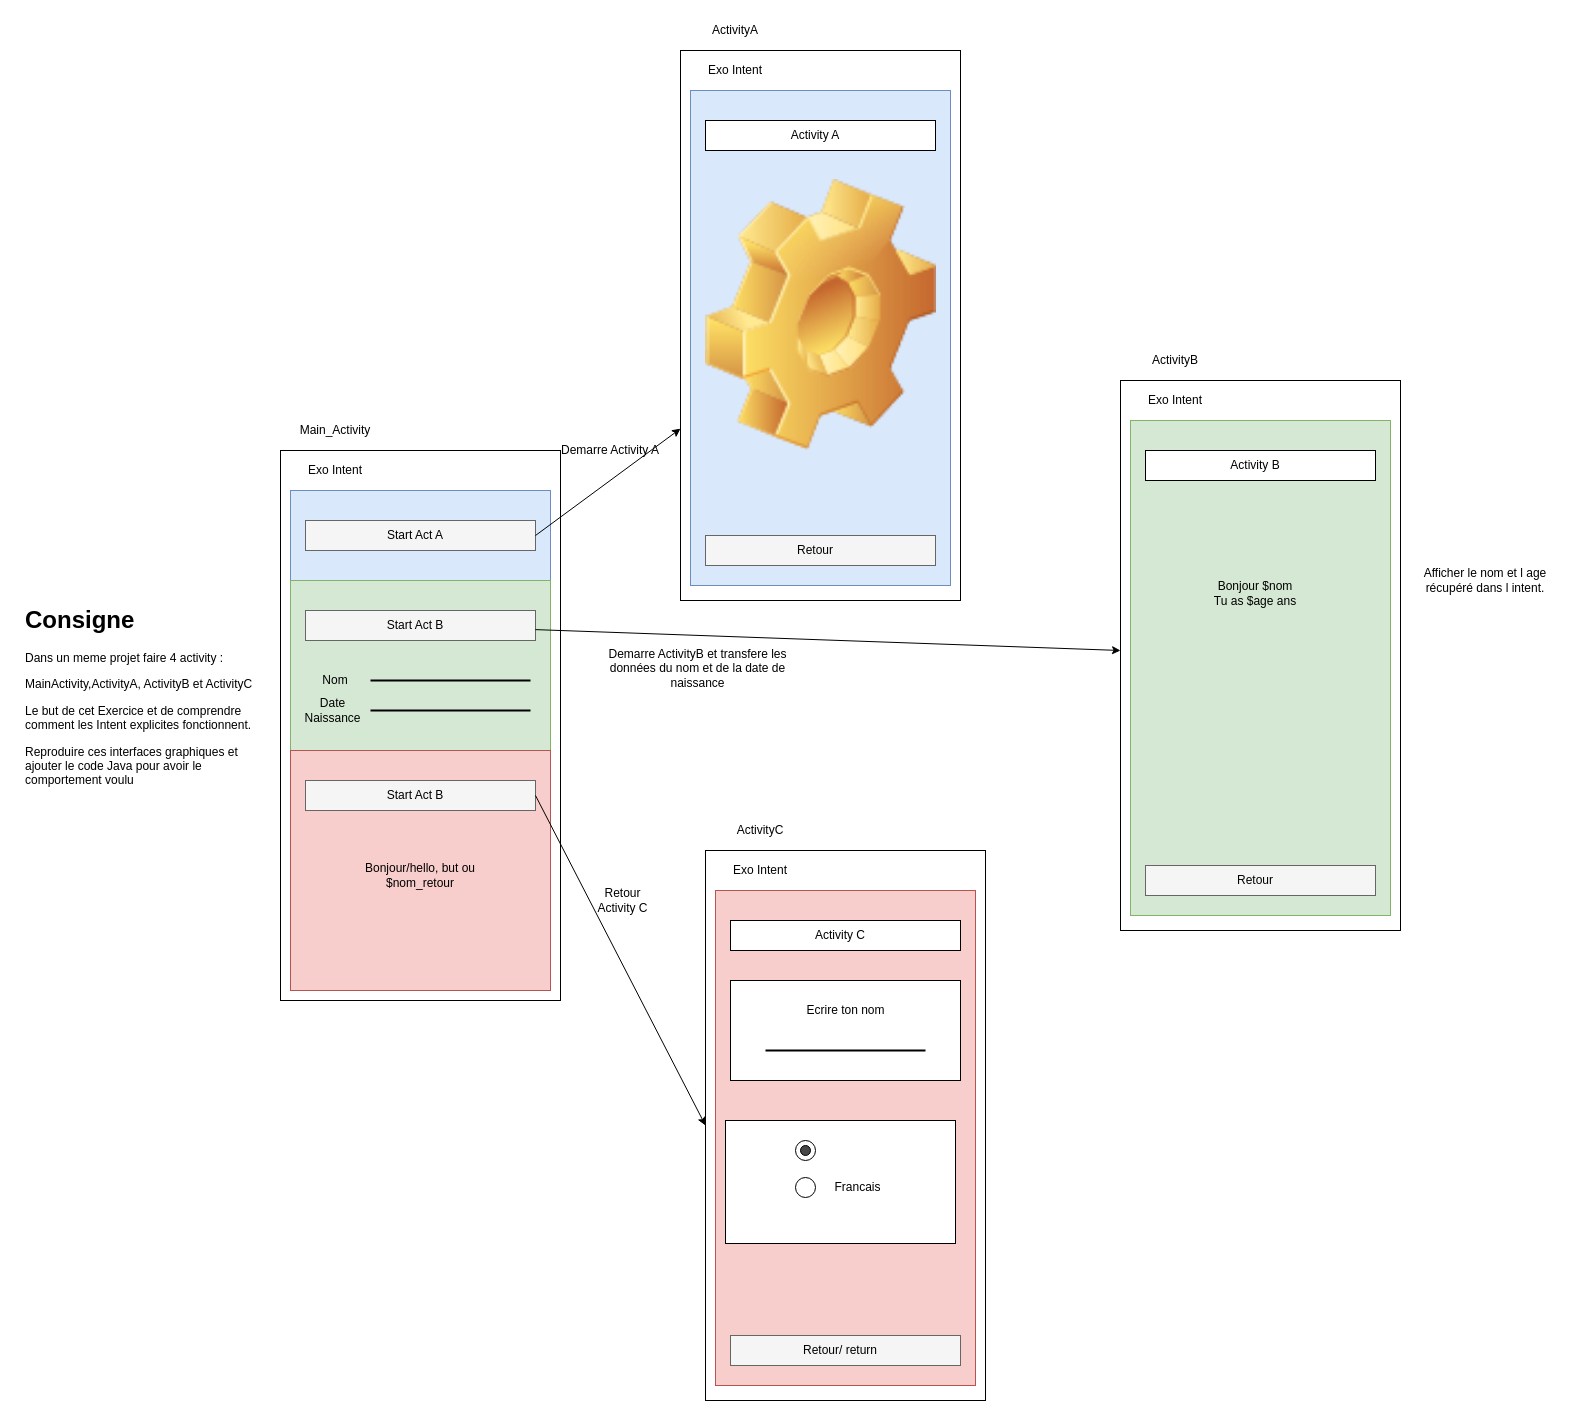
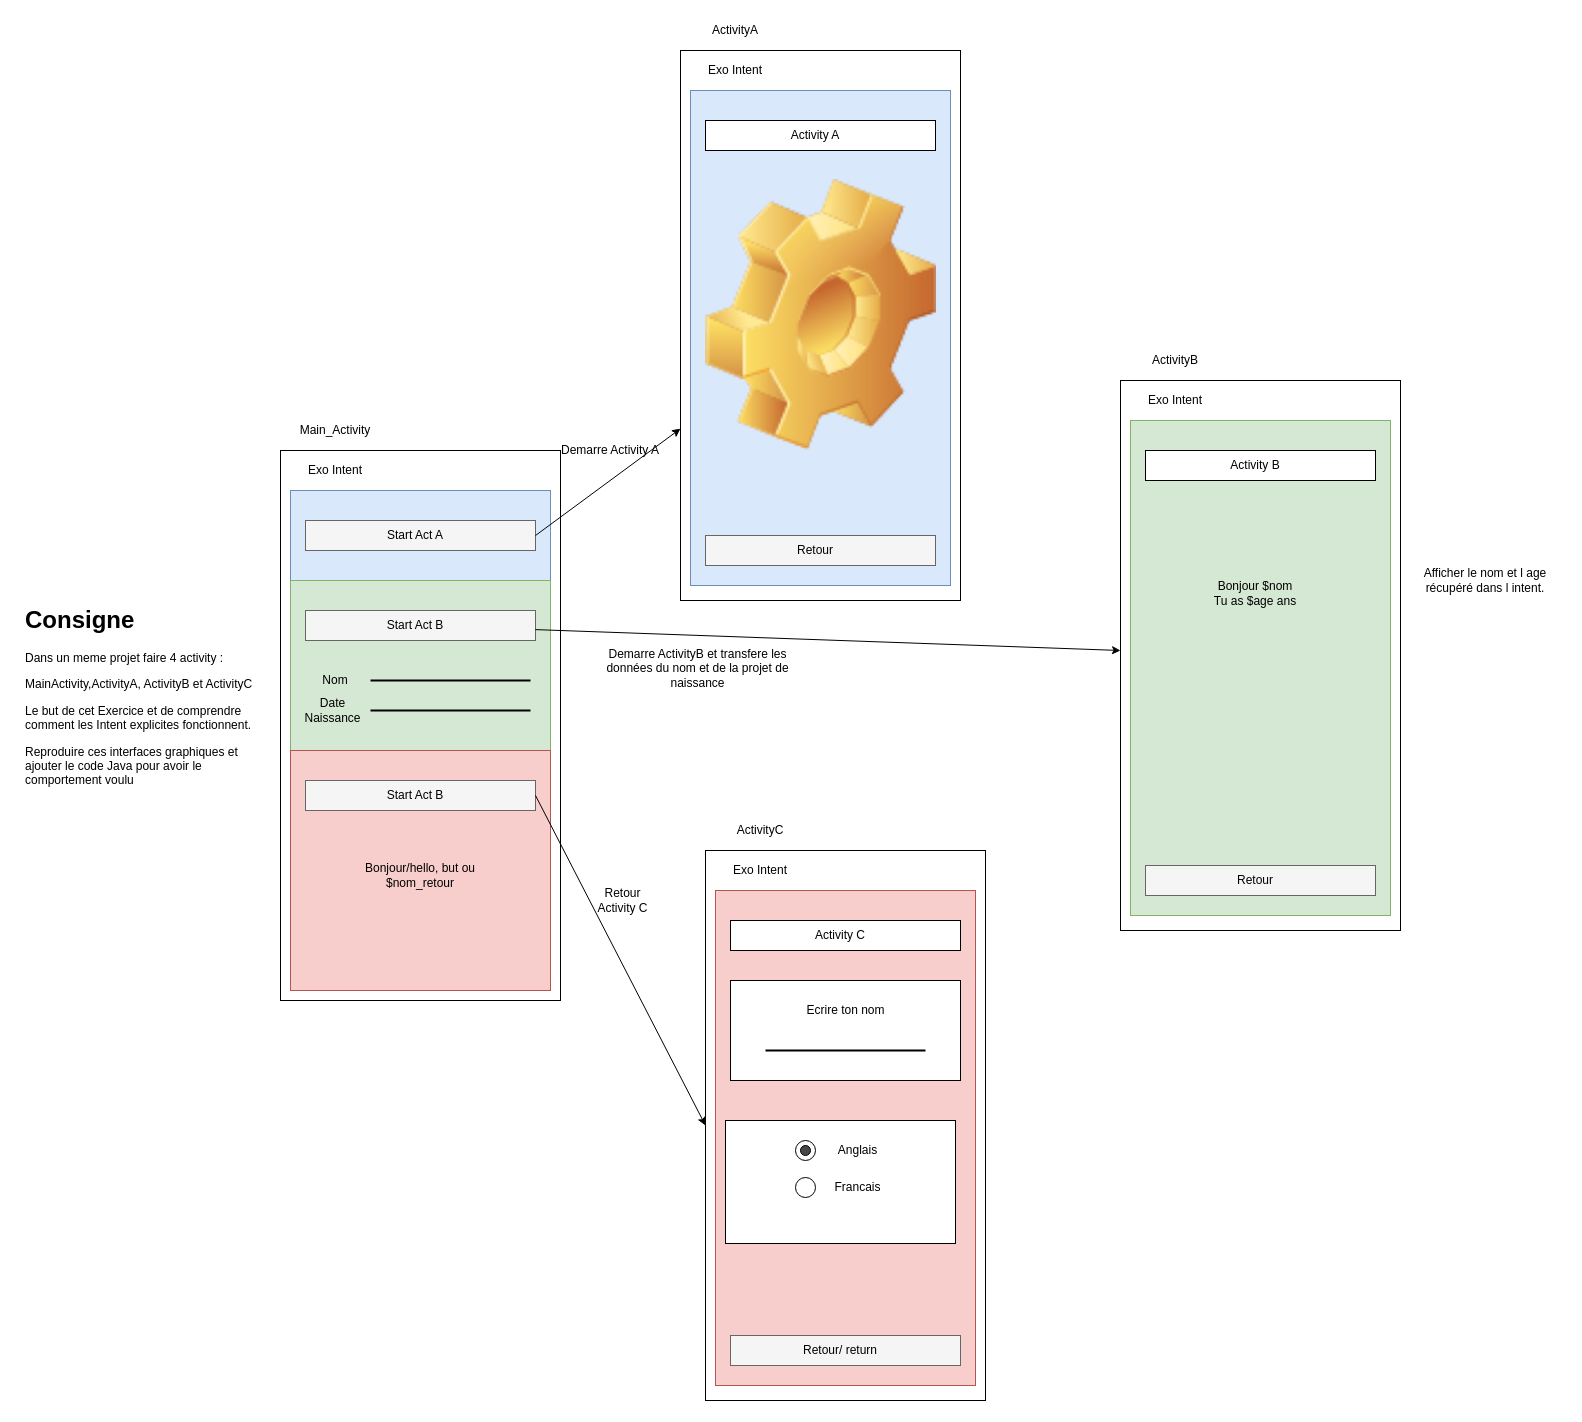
(698, 669) -> (698, 669)
none -> (858, 1151)
